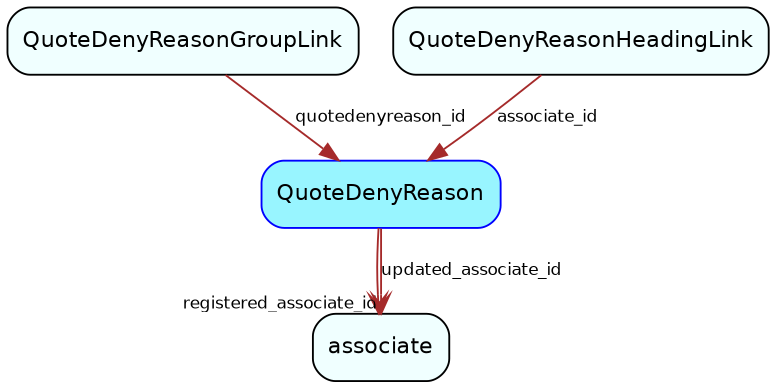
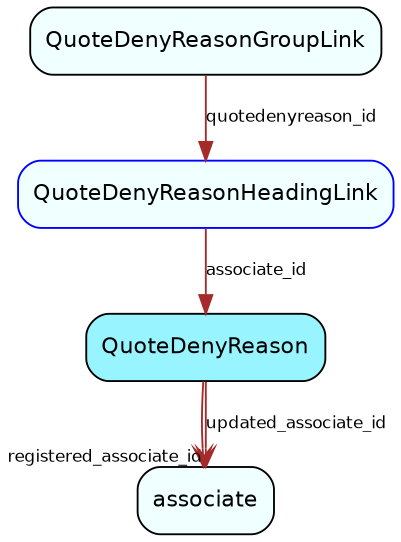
(581, 41) -> (206, 194)
(274, 112) -> (206, 108)
(381, 194) -> (206, 347)
